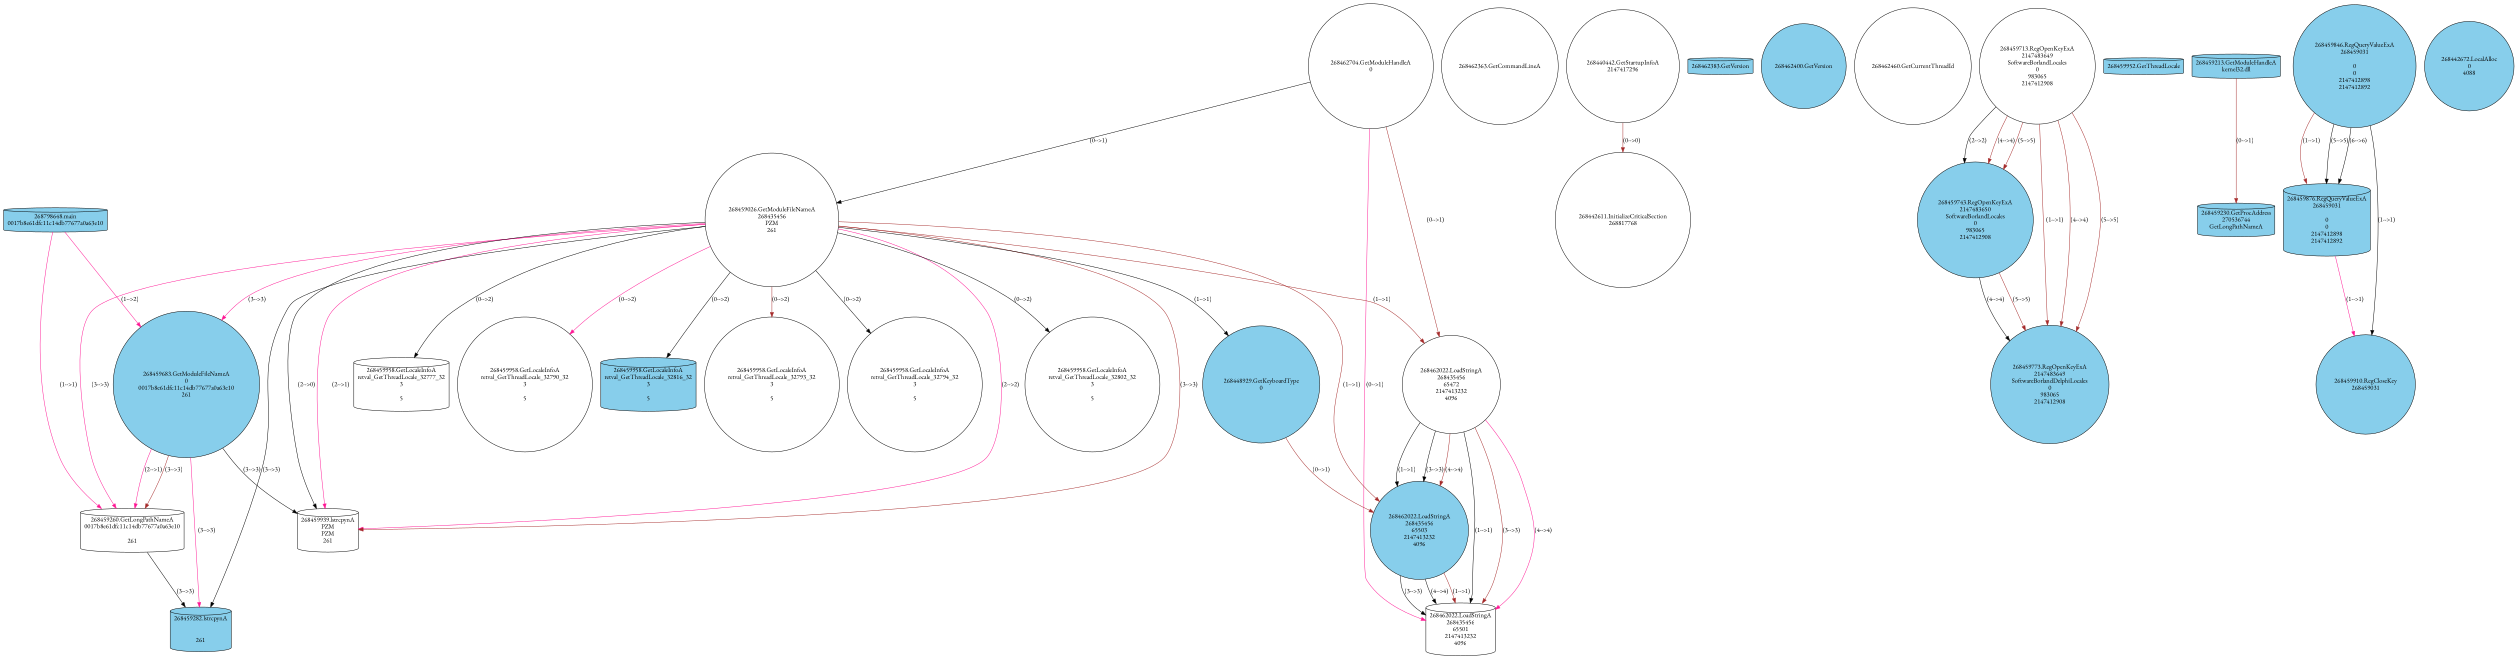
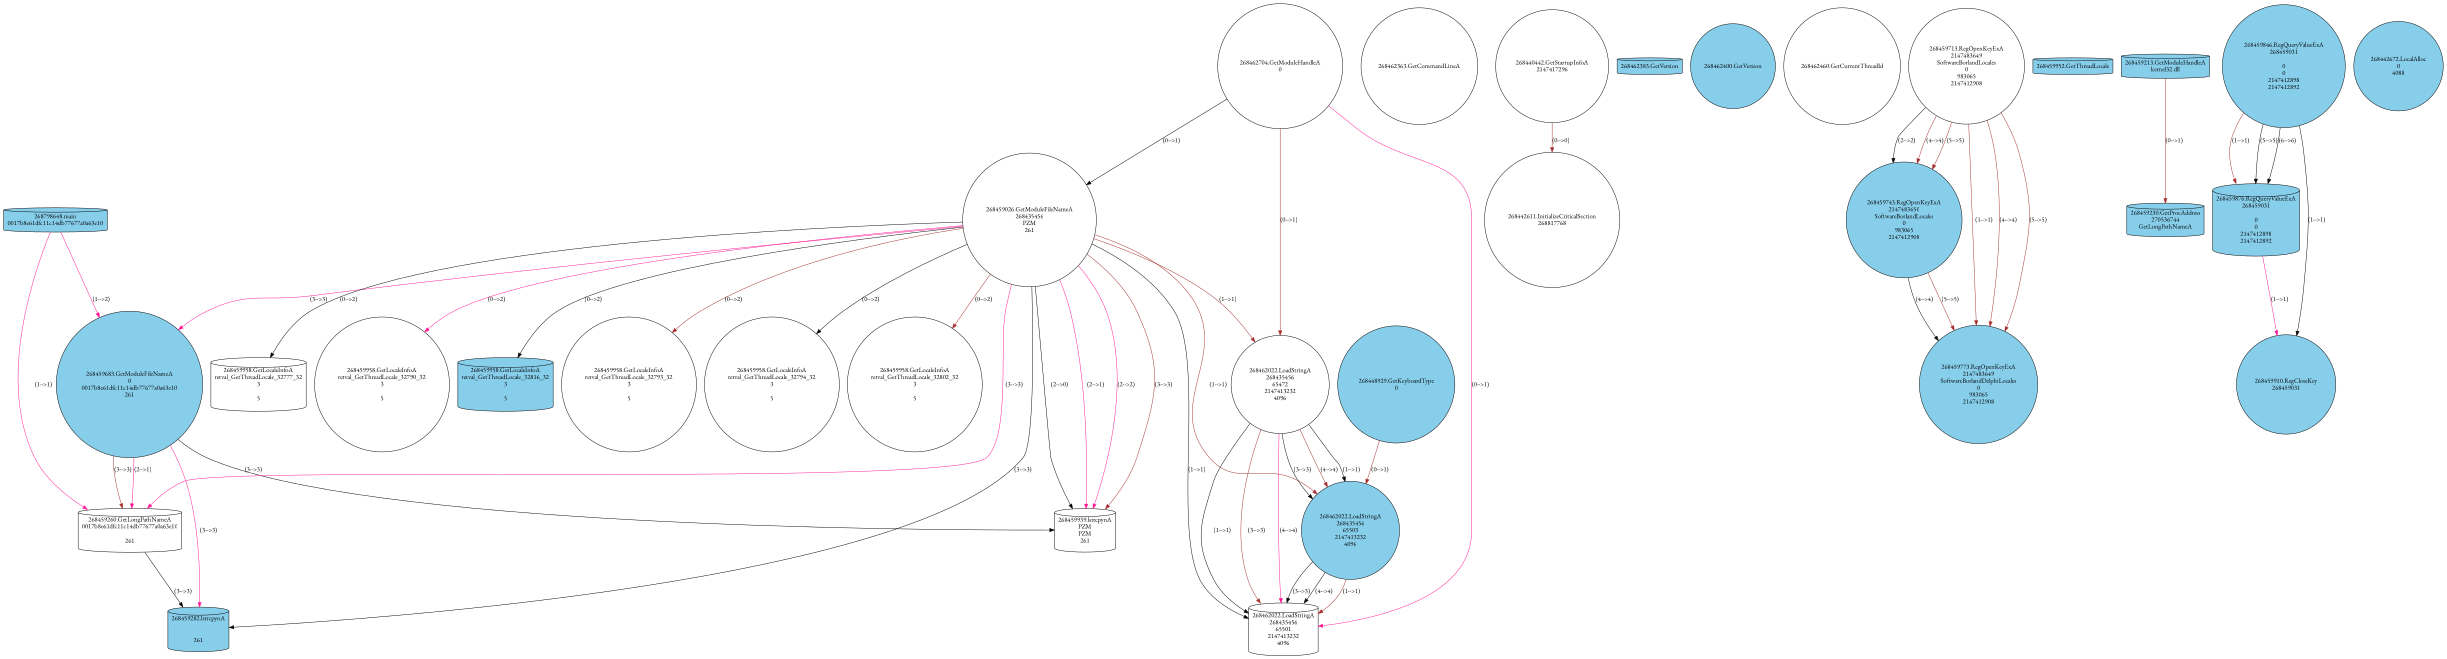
(1071, 262) -> (1189, 421)
(948, 267) -> (973, 299)
